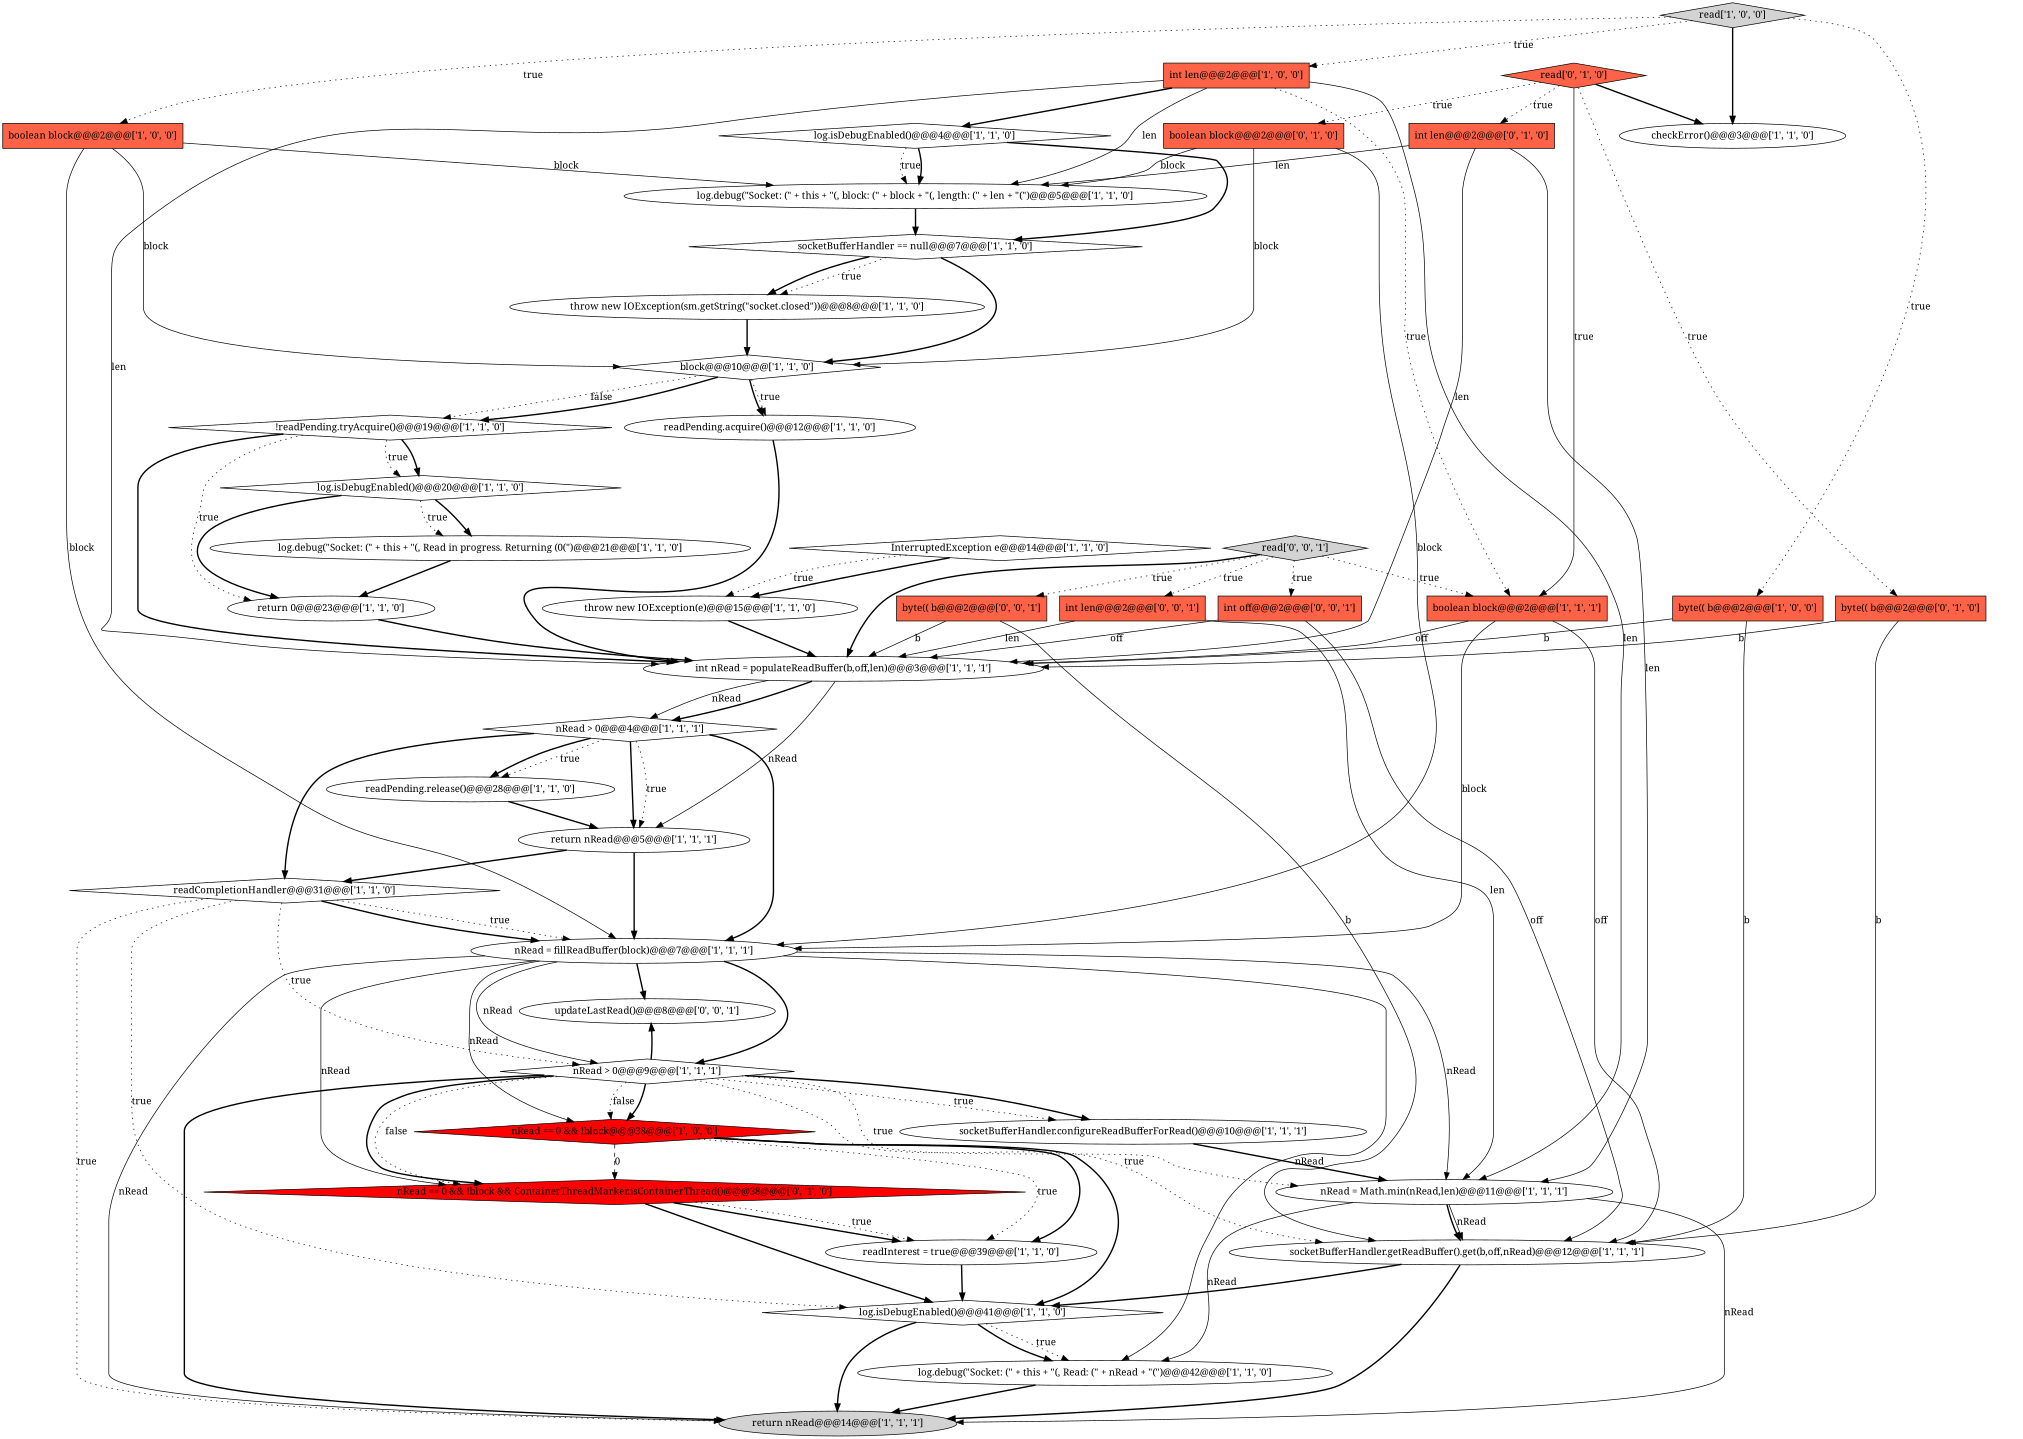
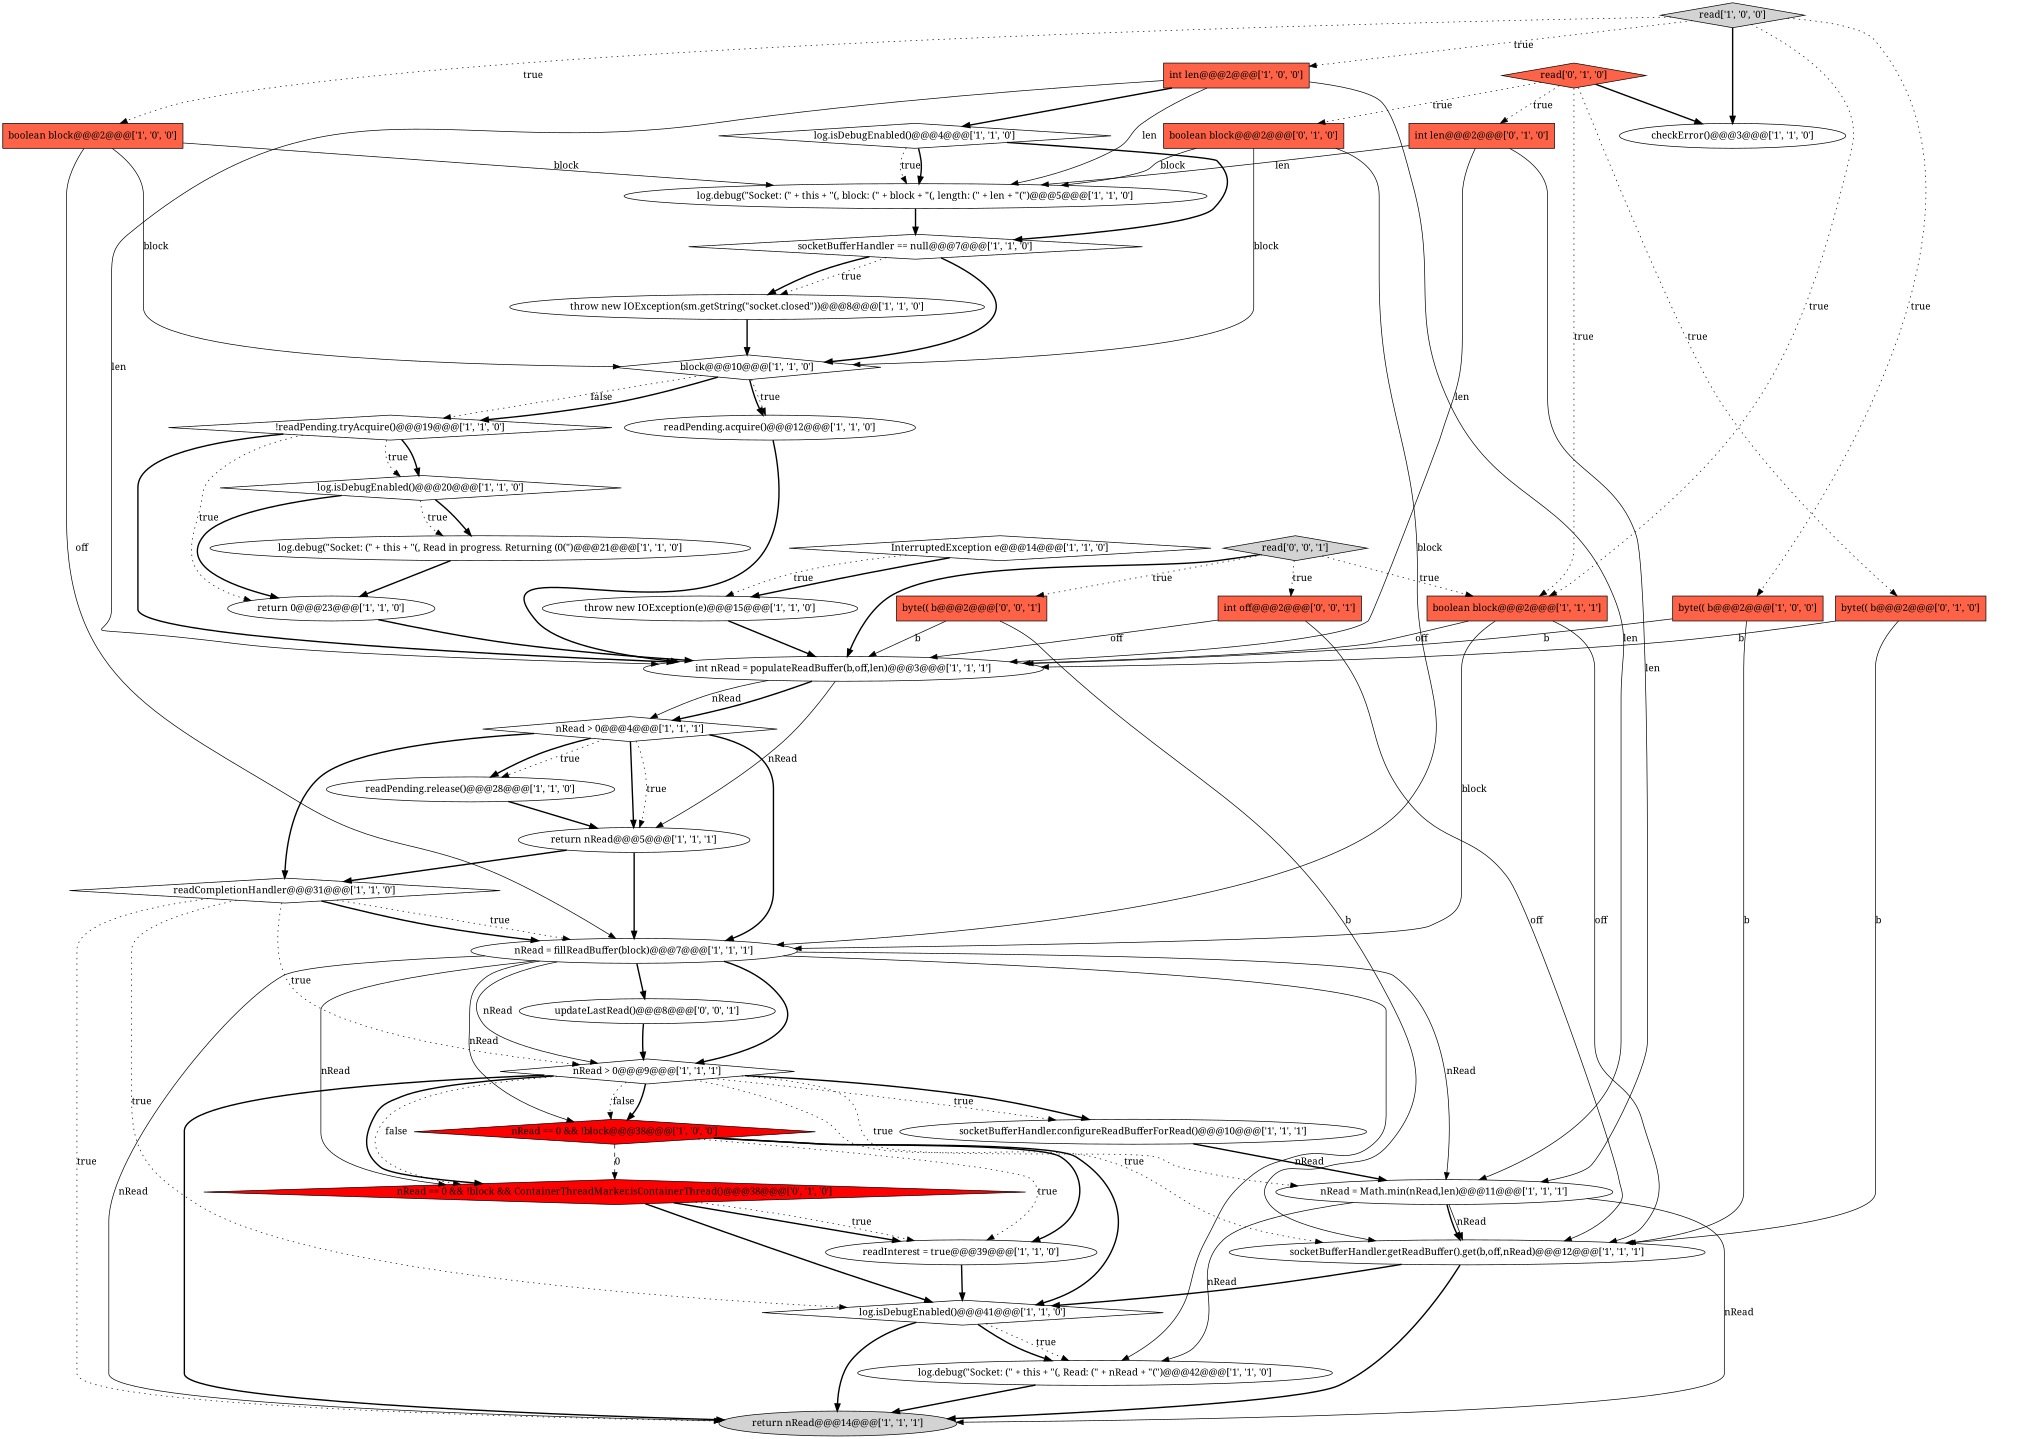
(1405, 315) -> (1795, 329)
(1574, 345) -> (1574, 345)
(82, 548) -> (82, 548)
(1132, 609) -> none
(652, 1045) -> (643, 1038)
